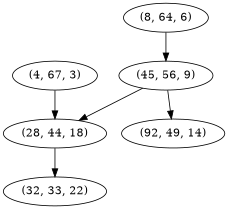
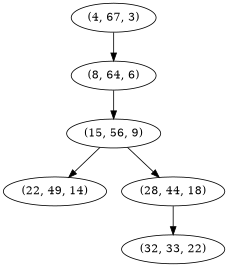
(166, 76) -> (114, 133)
(55, 101) -> (114, 43)
(173, 133) -> (55, 191)
